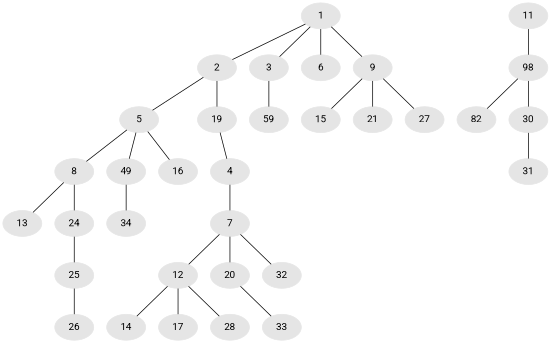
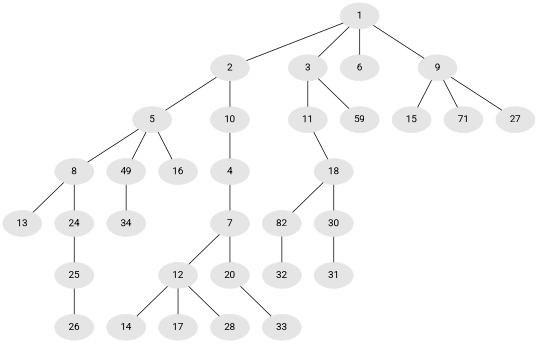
(528, 68) -> (334, 172)
none -> (308, 94)
(217, 120) -> (230, 120)
(373, 120) -> (463, 120)
(256, 249) -> (282, 249)
